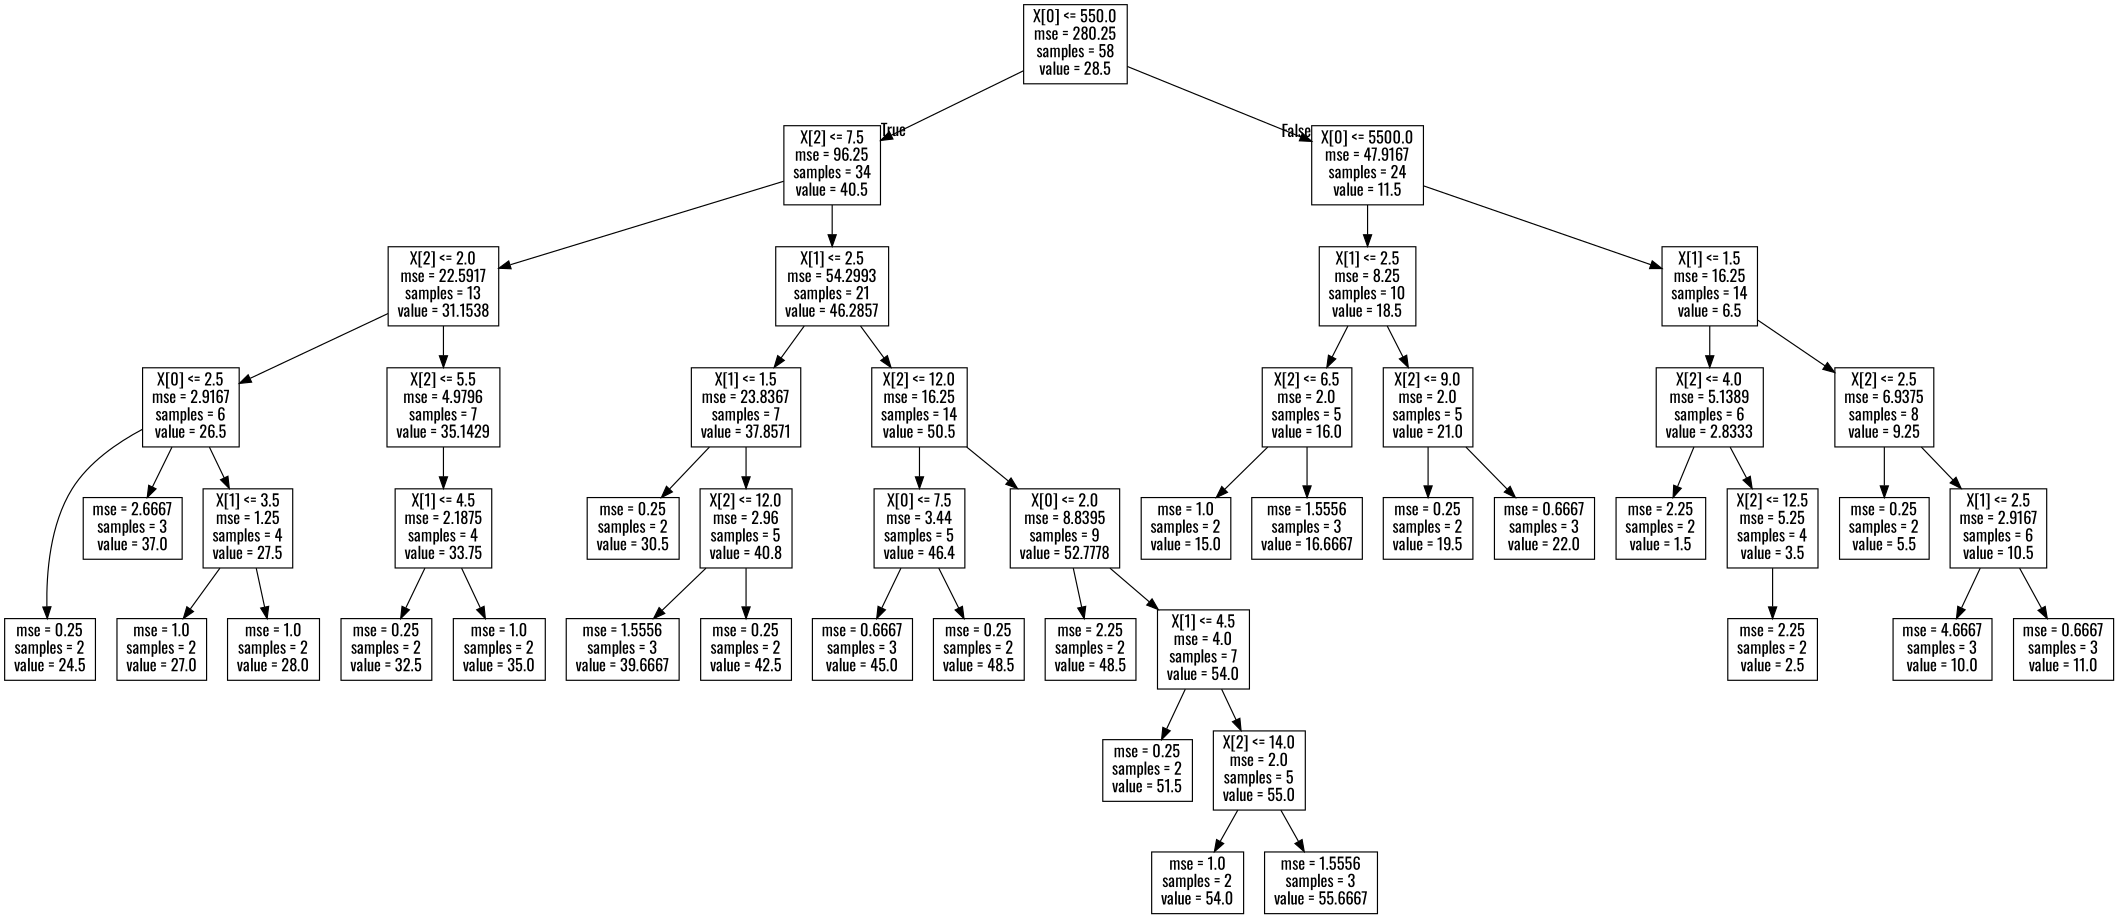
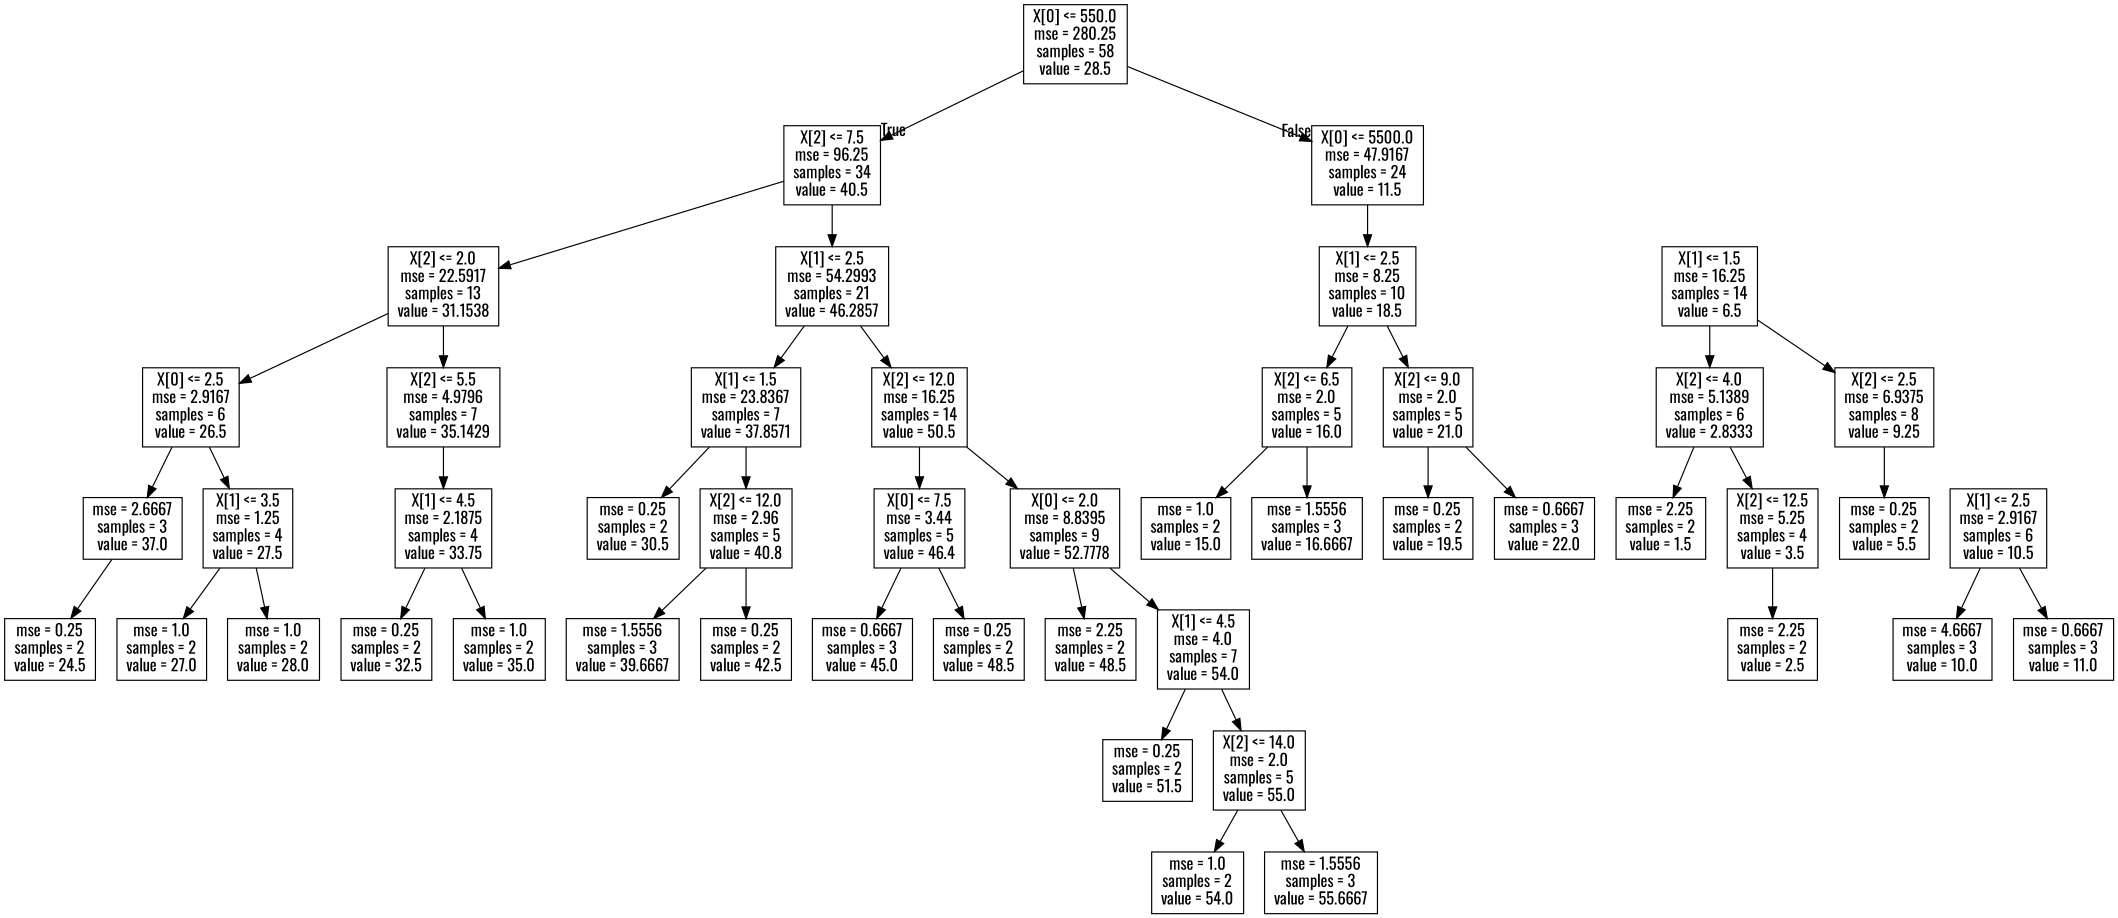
(1537, 225) -> none
(1937, 463) -> none
(65, 502) -> (95, 584)
